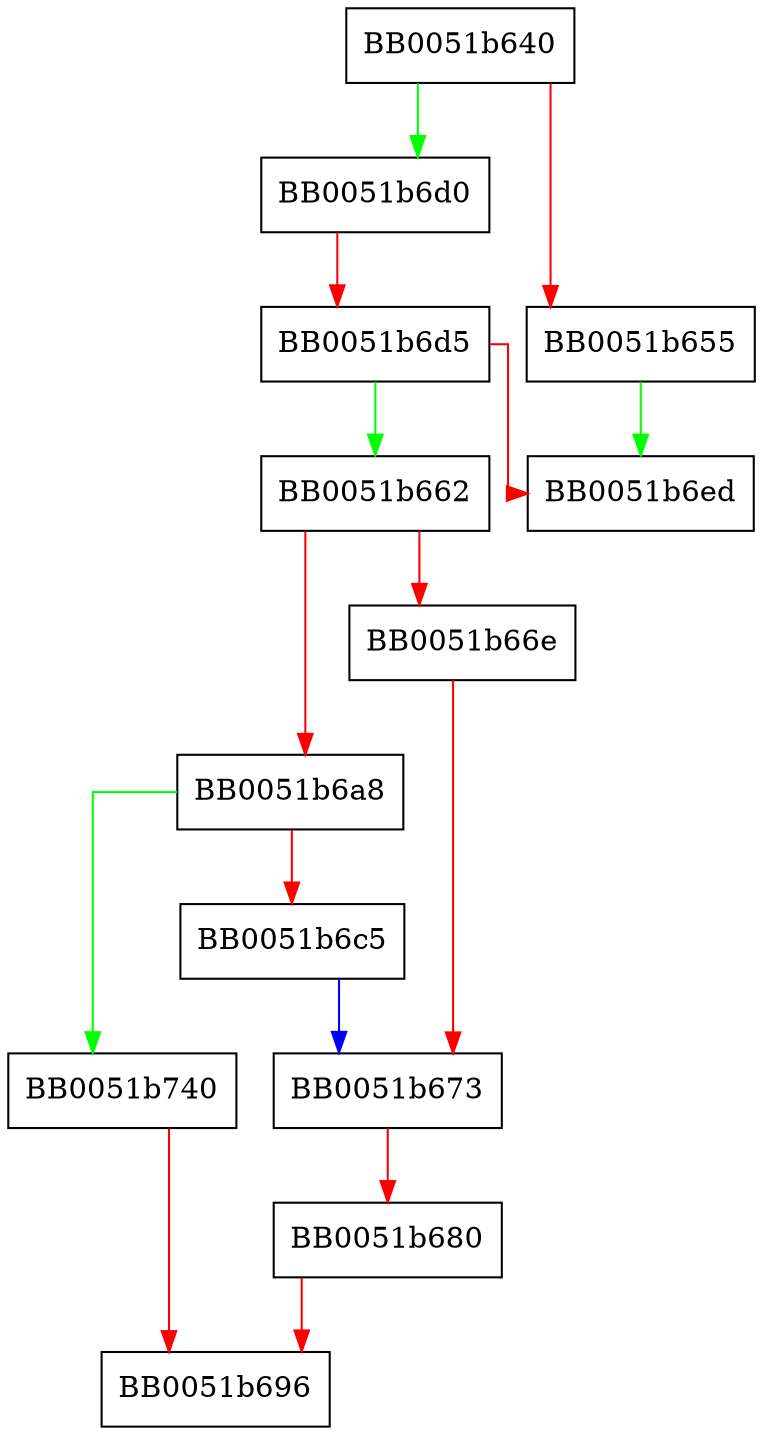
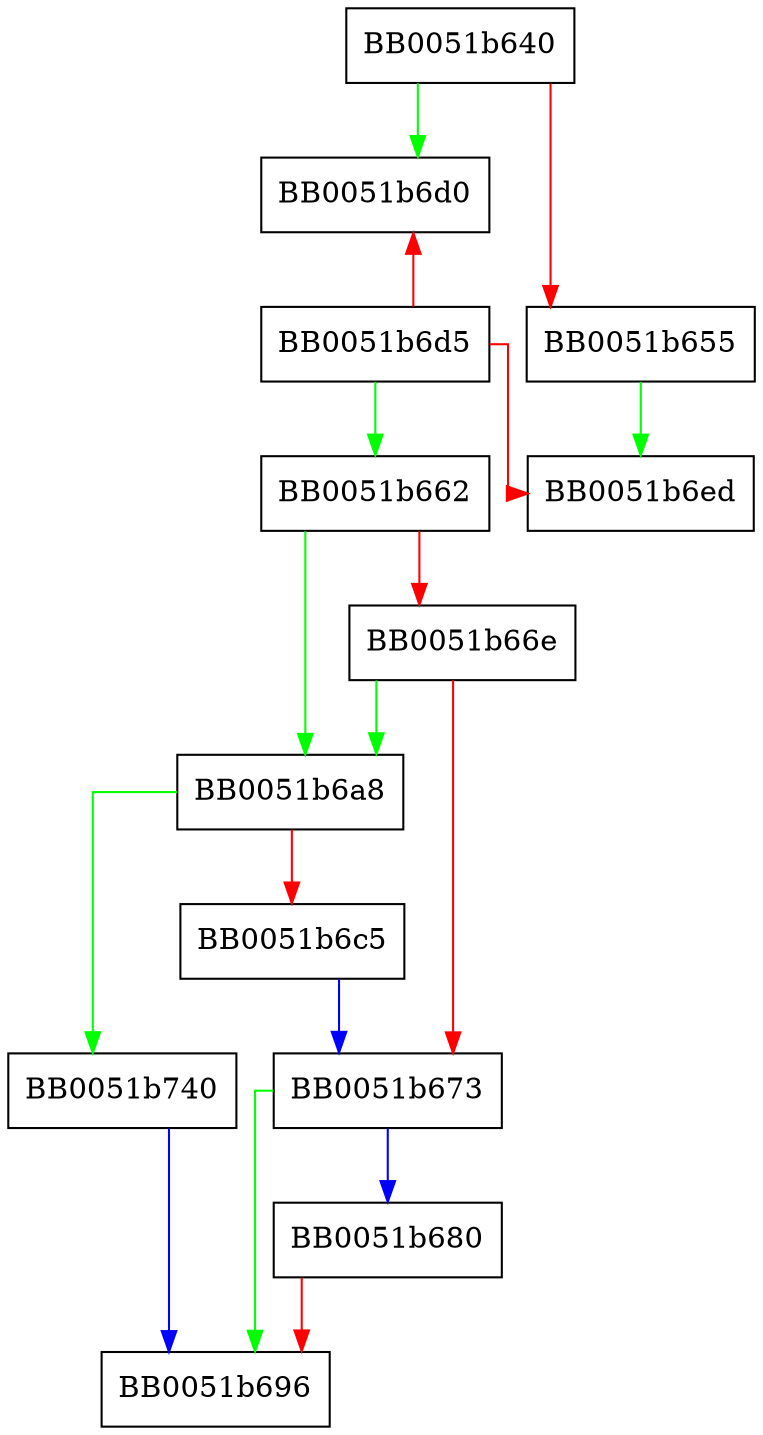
(337, 259) -> (413, 280)
(305, 633) -> (305, 633)
none -> (376, 707)
(388, 1155) -> (388, 1155)
none -> (255, 1202)
(169, 1230) -> (169, 1230)
